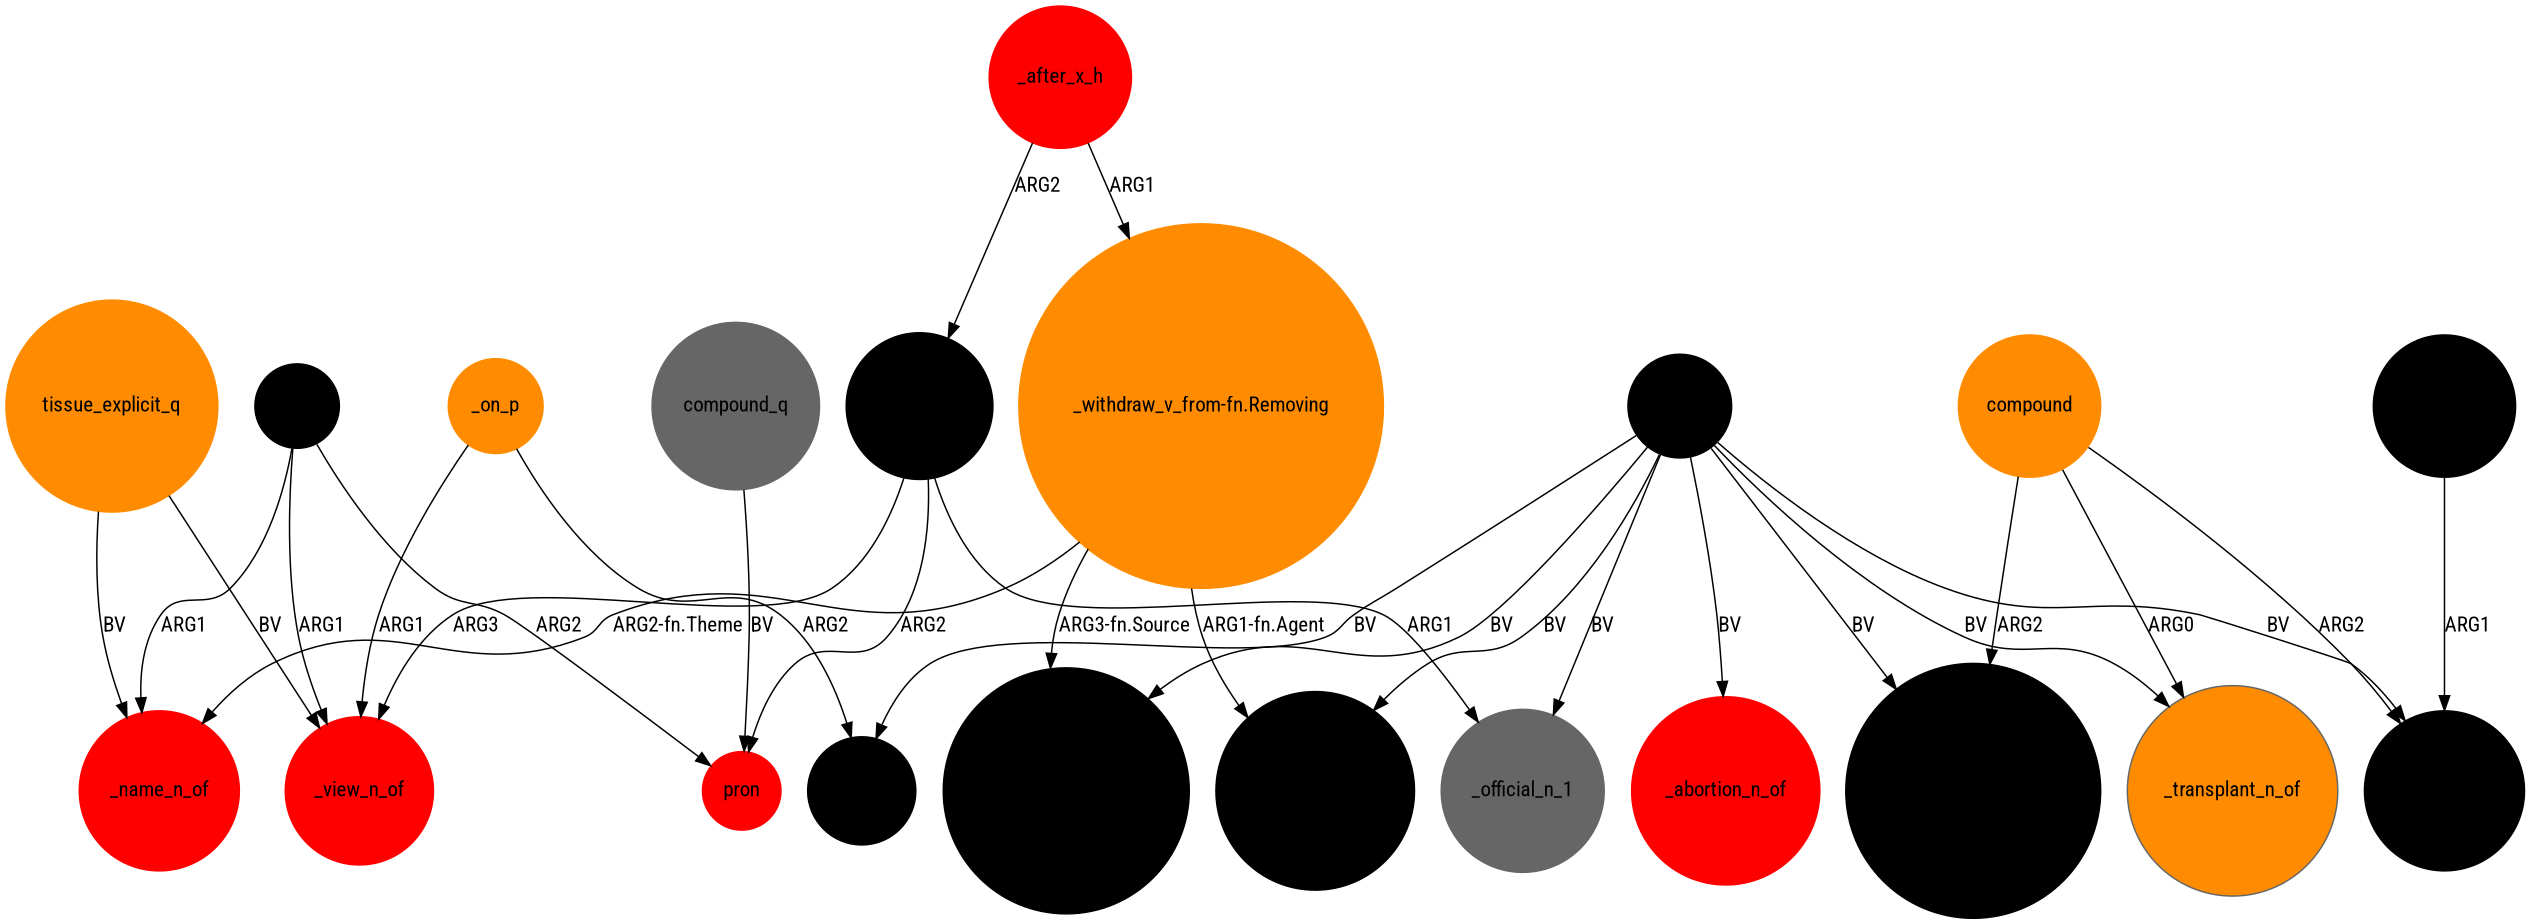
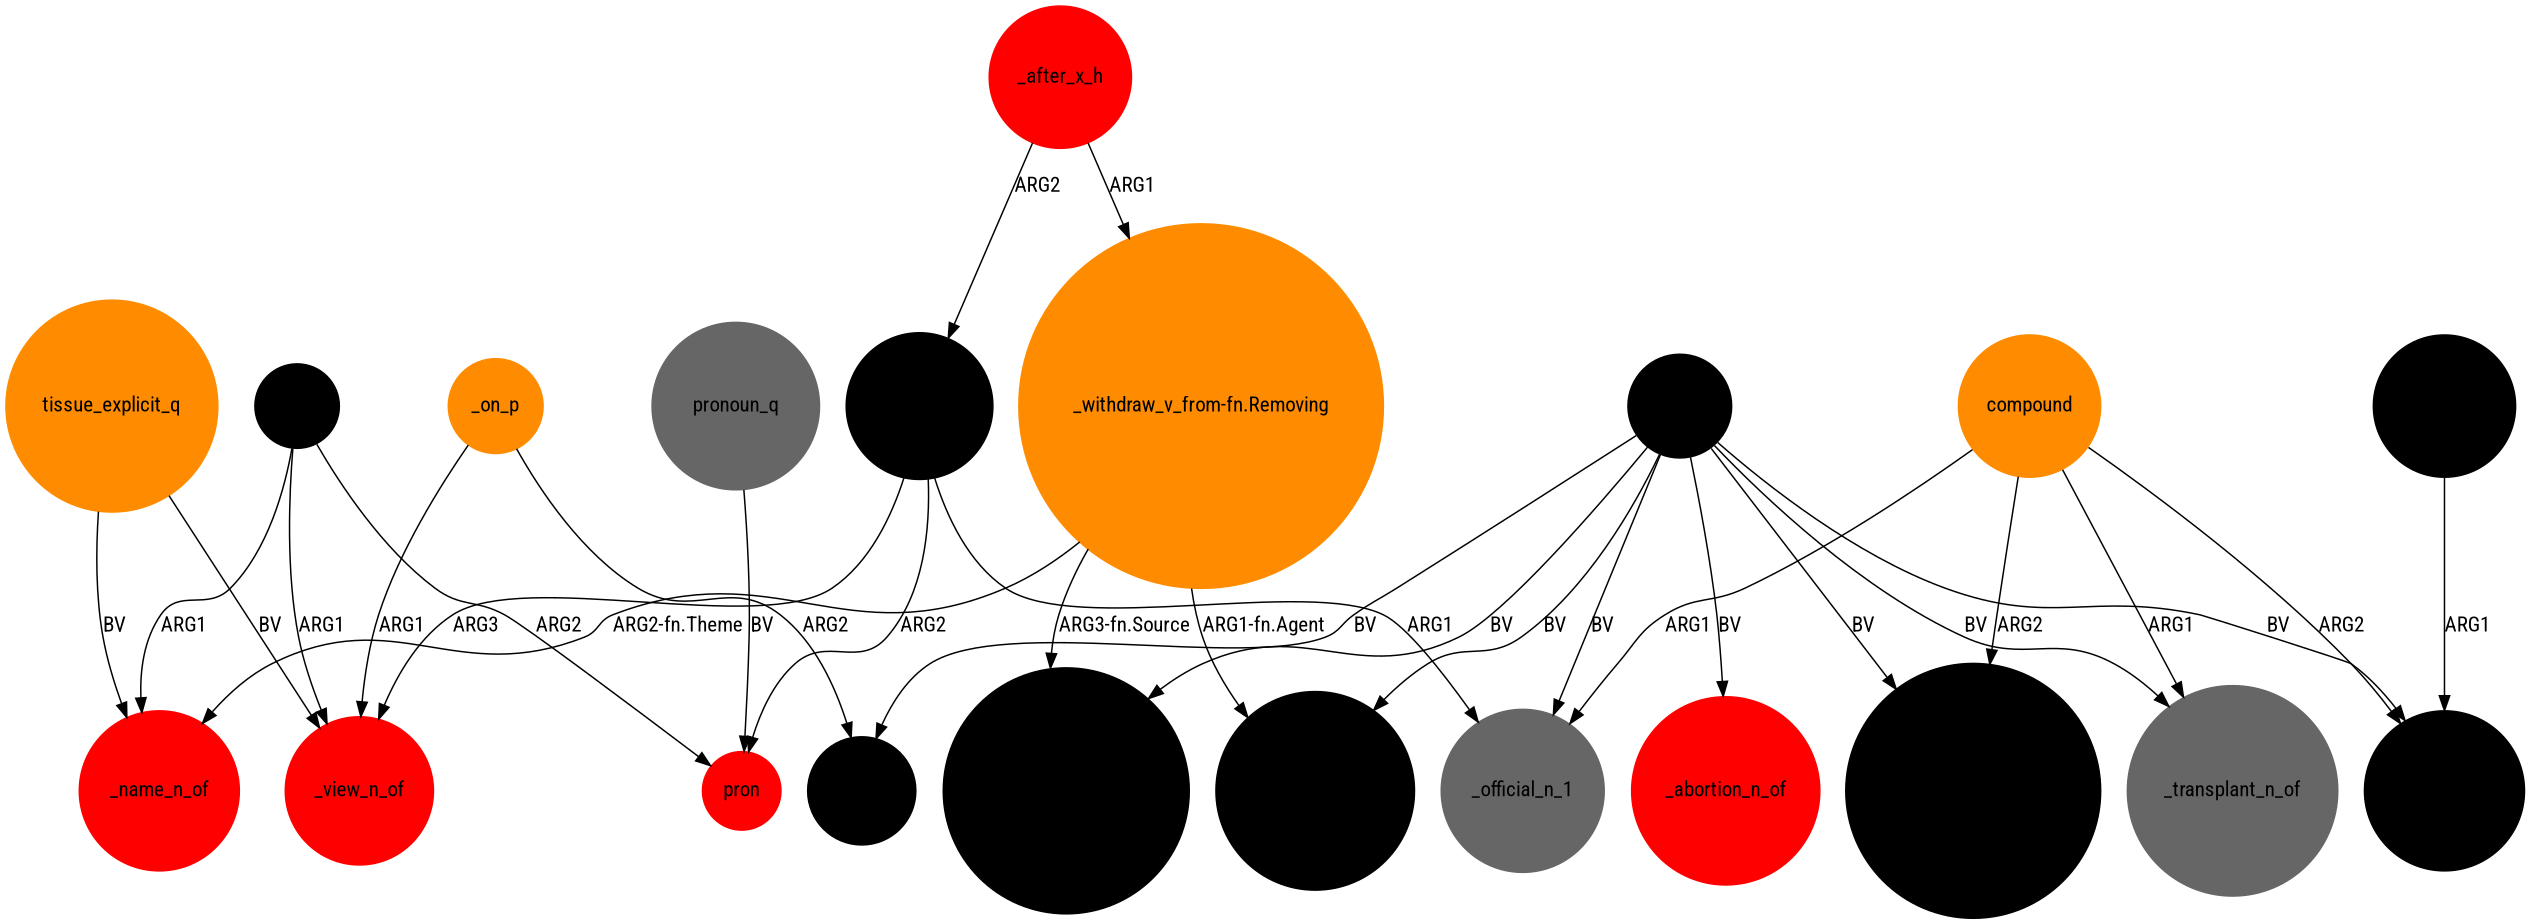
(736, 406) -> (736, 406)
none -> (1768, 577)
(2171, 626) -> (2171, 626)
(2233, 791) -> (2233, 791)
